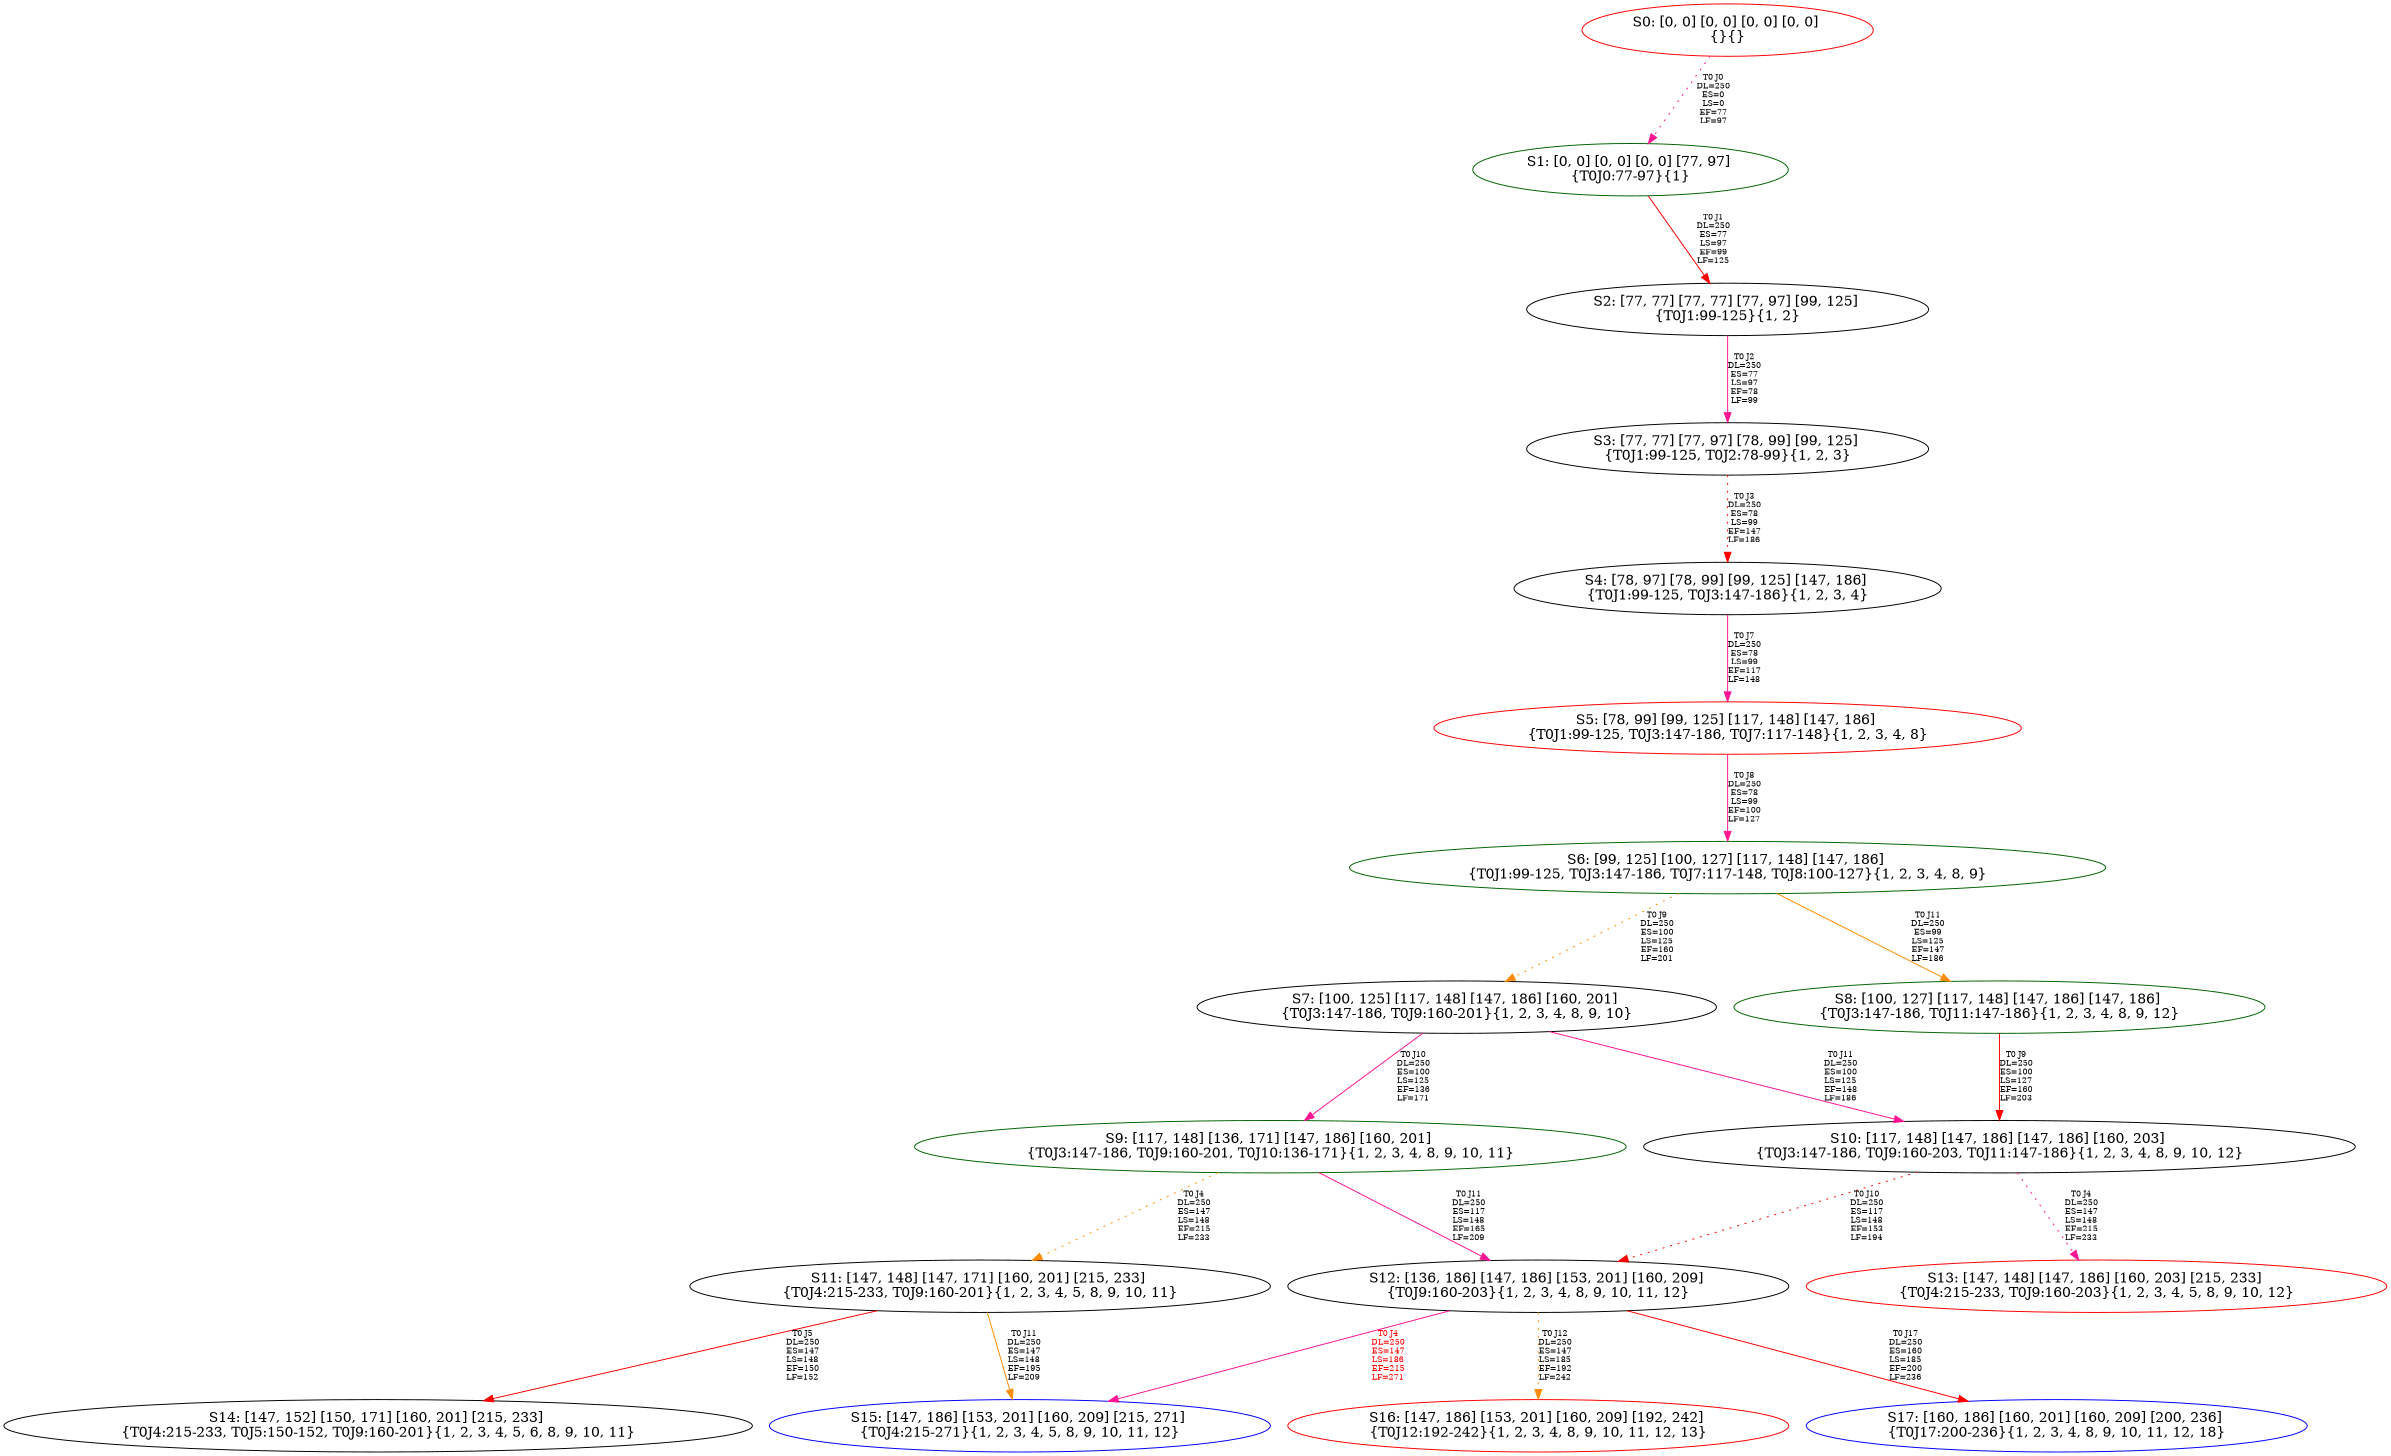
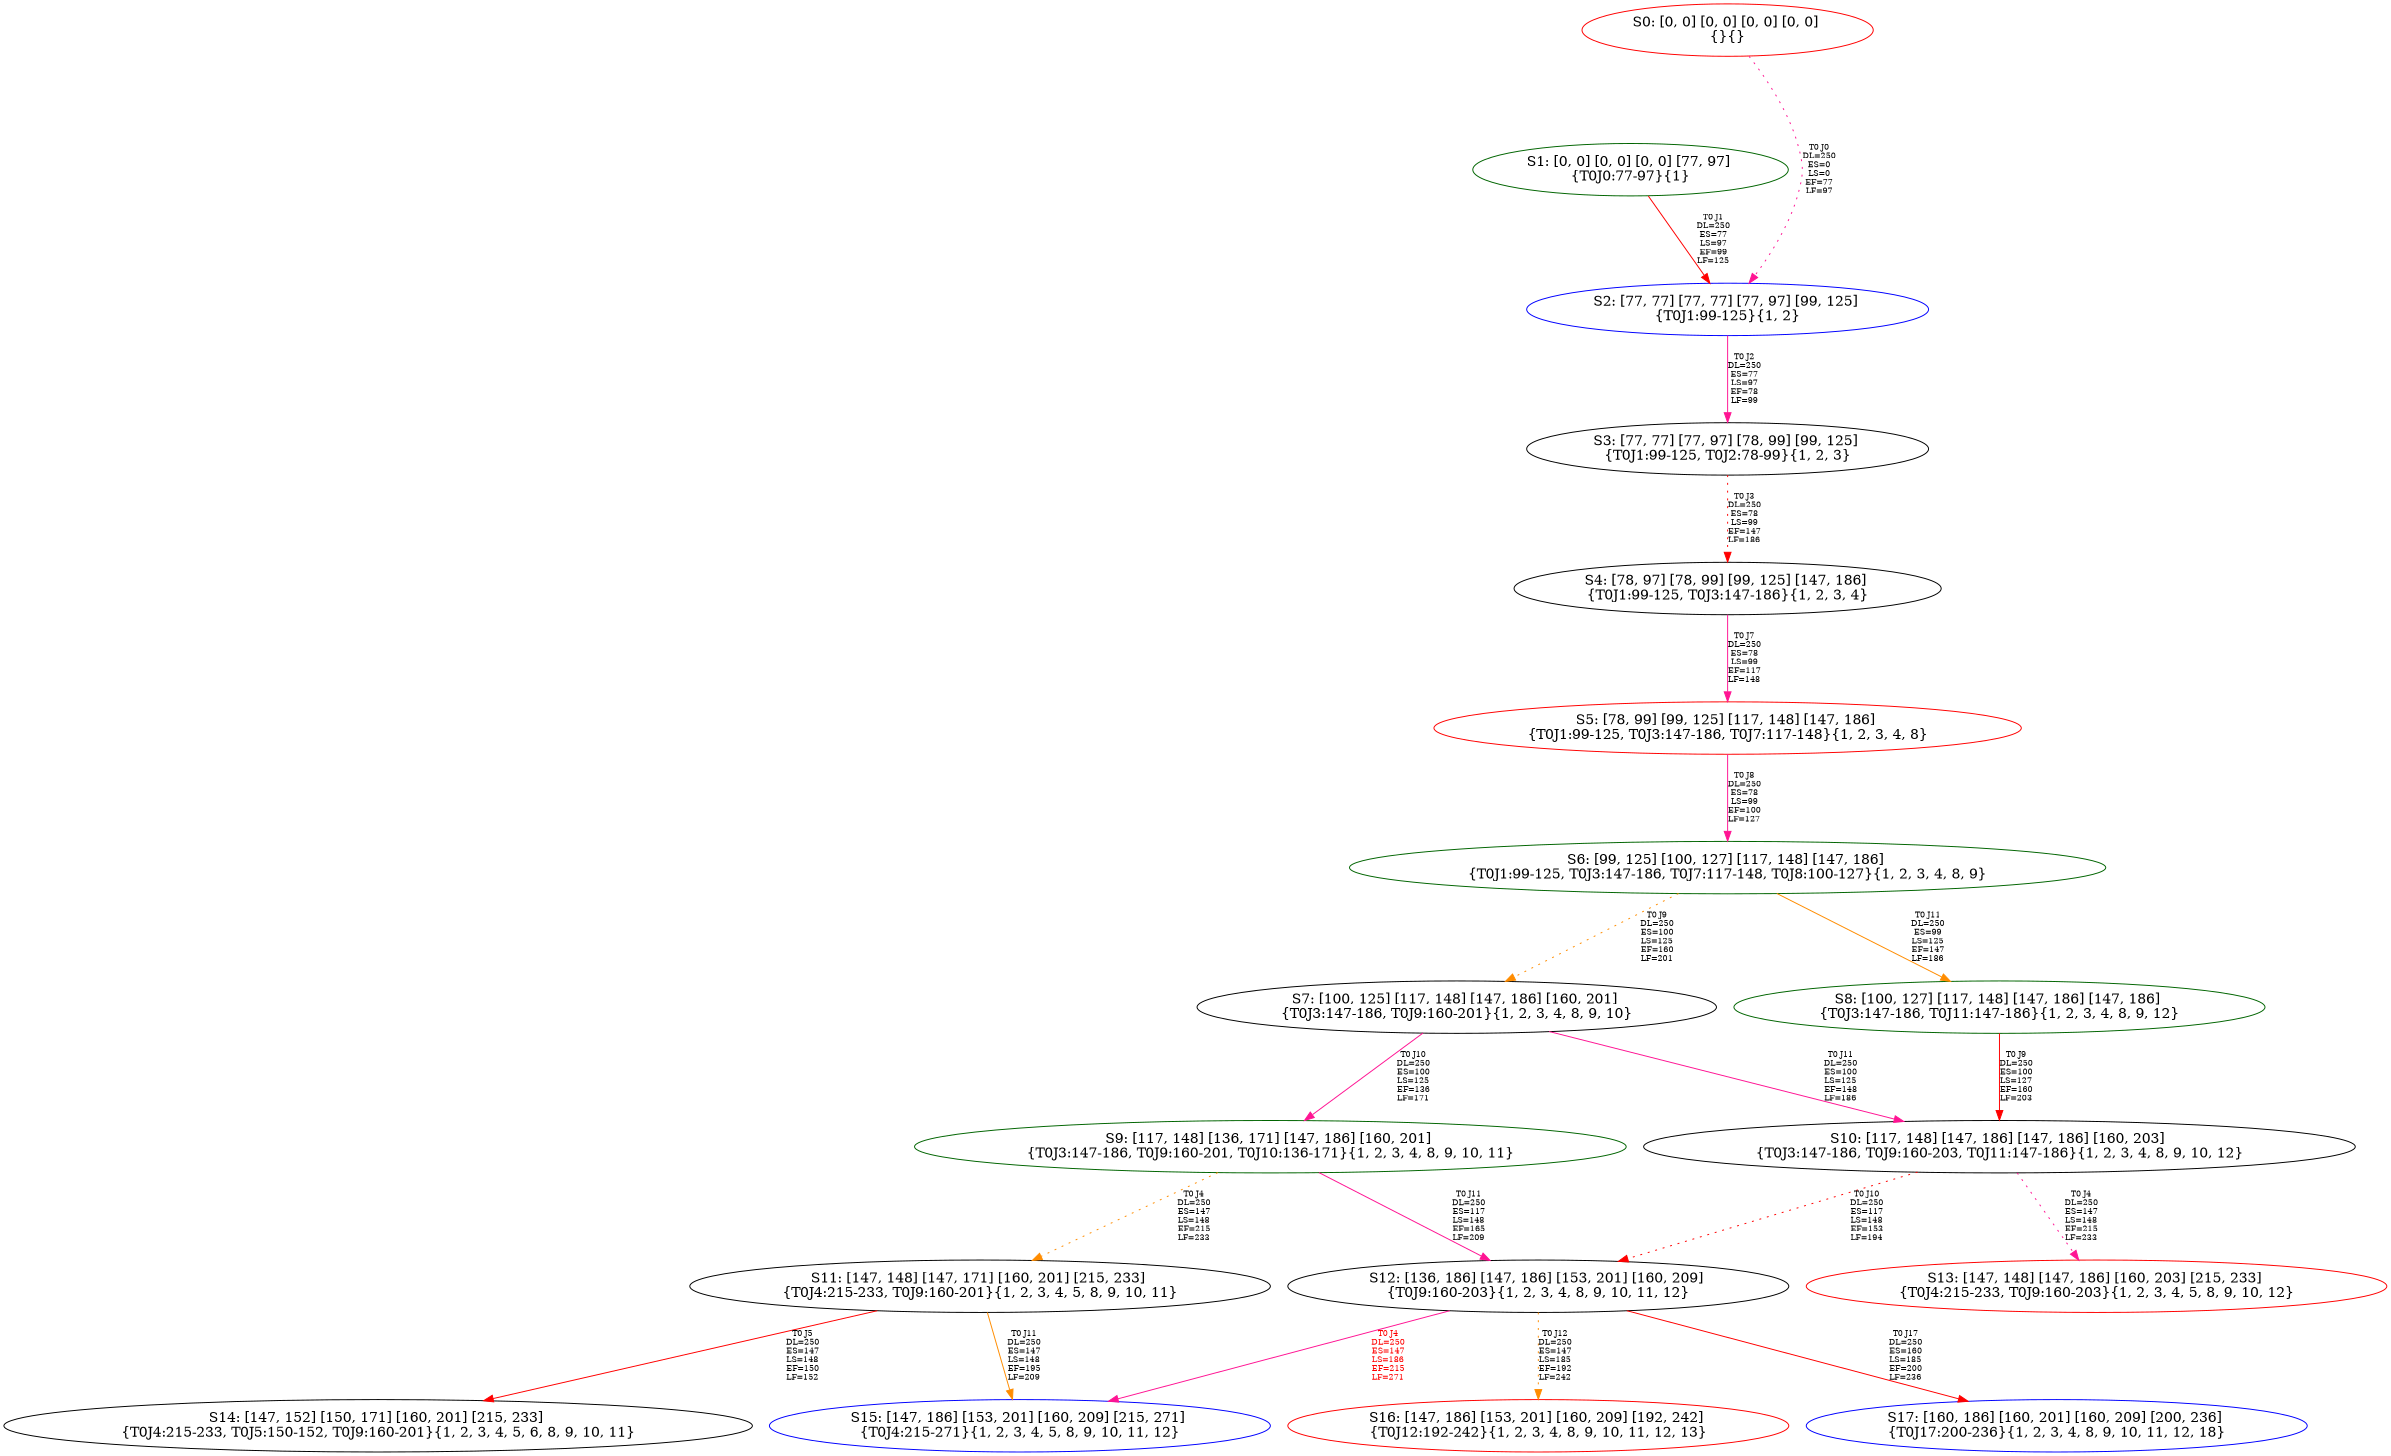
(1682, 96) -> (1802, 165)
(1728, 309) -> (1728, 309)
